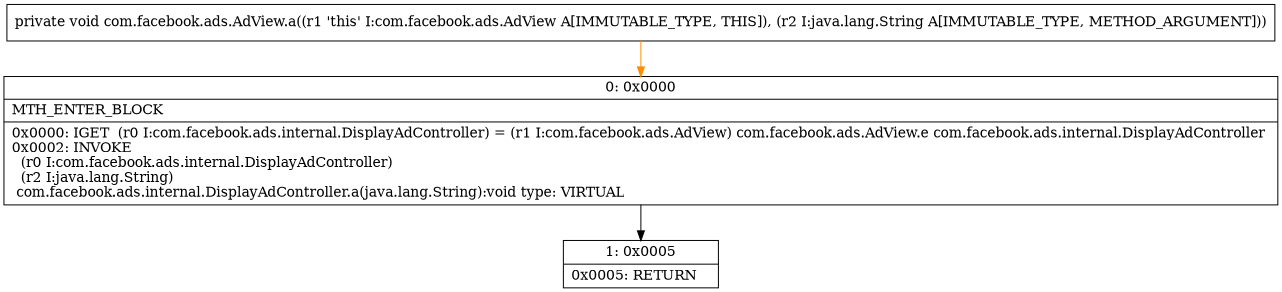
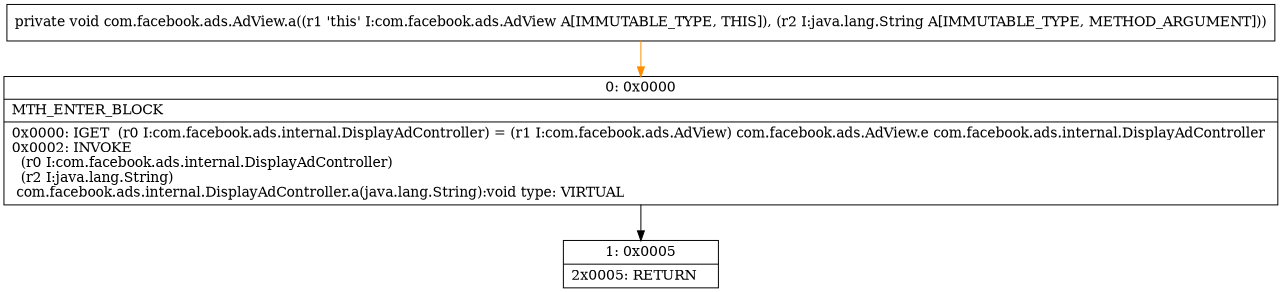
(641, 276) -> (641, 276)
